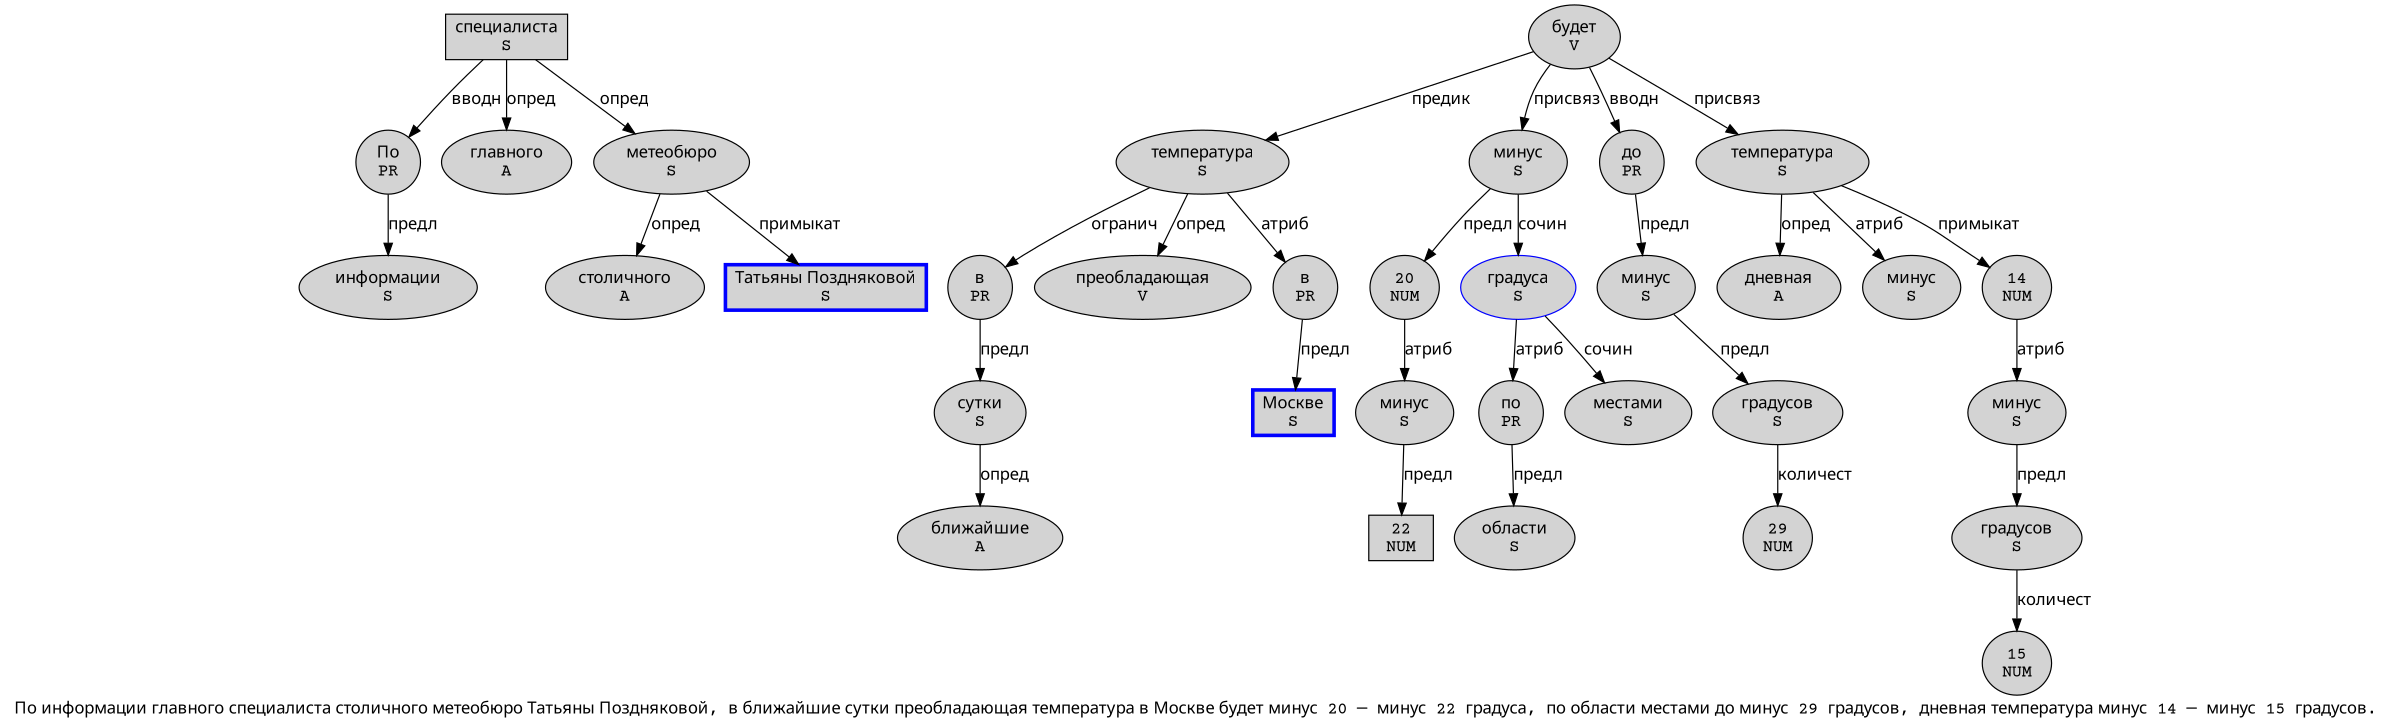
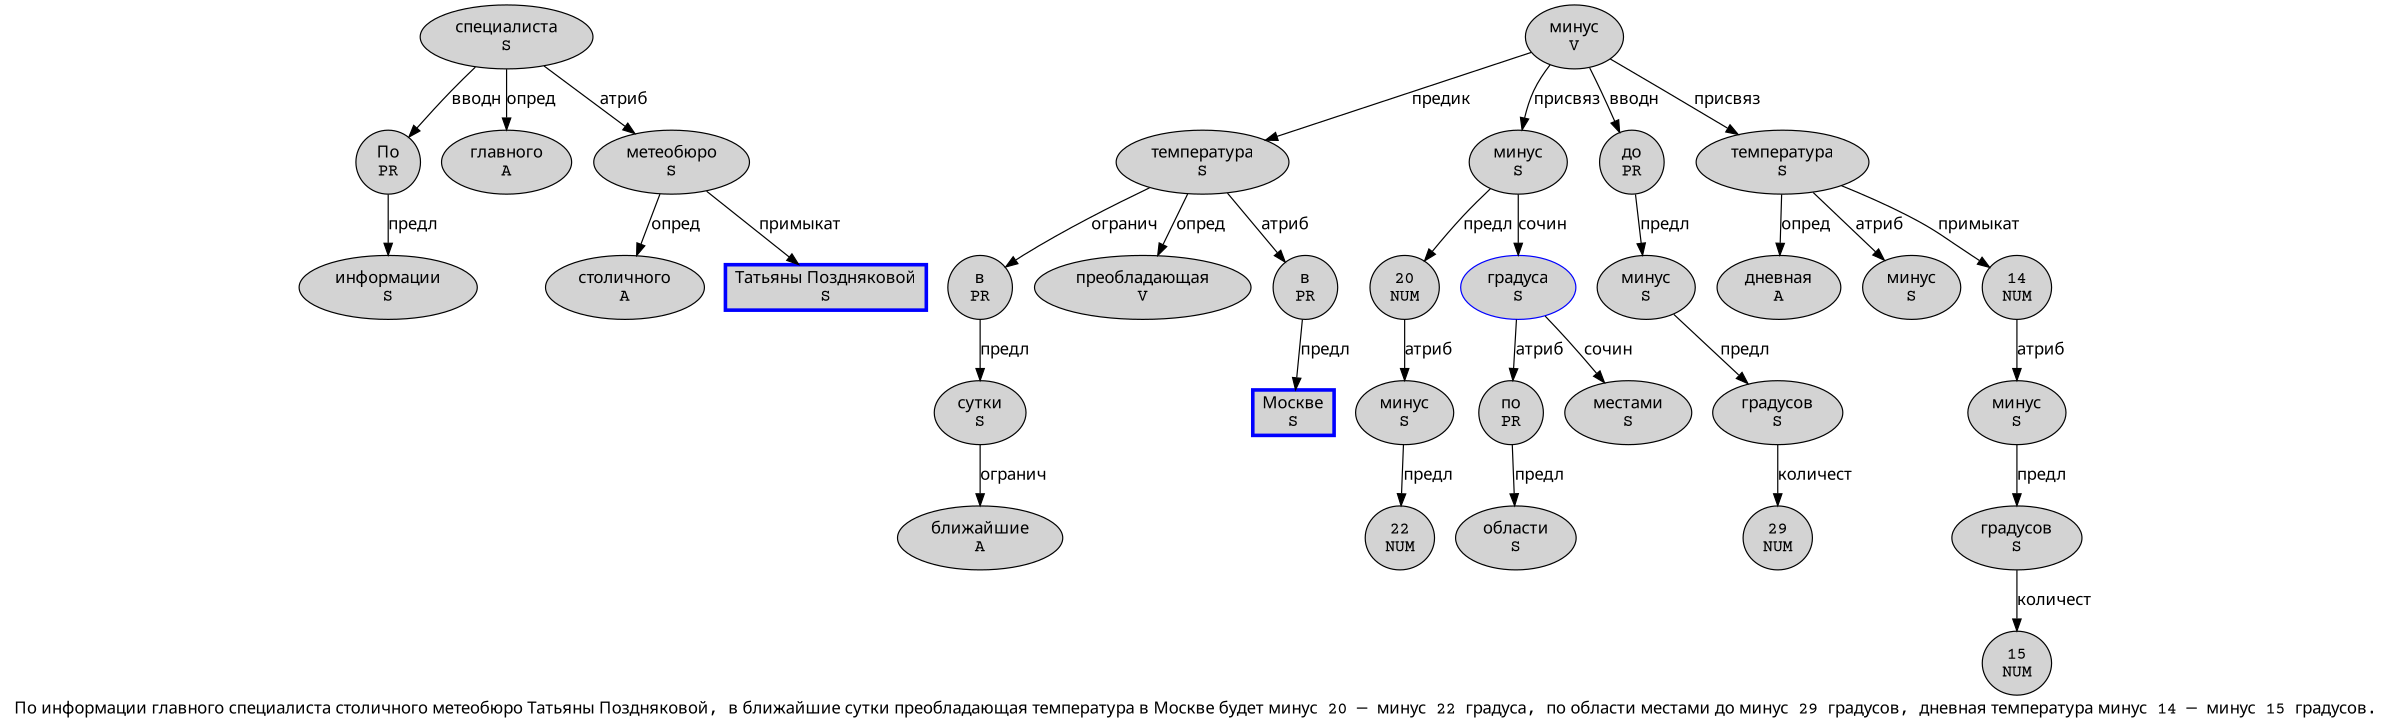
(507, 37) -> (507, 37)
(1574, 37) -> (1574, 37)
(624, 100) -> (624, 100)
(1005, 475) -> (1014, 475)
(1401, 538) -> (1400, 538)
